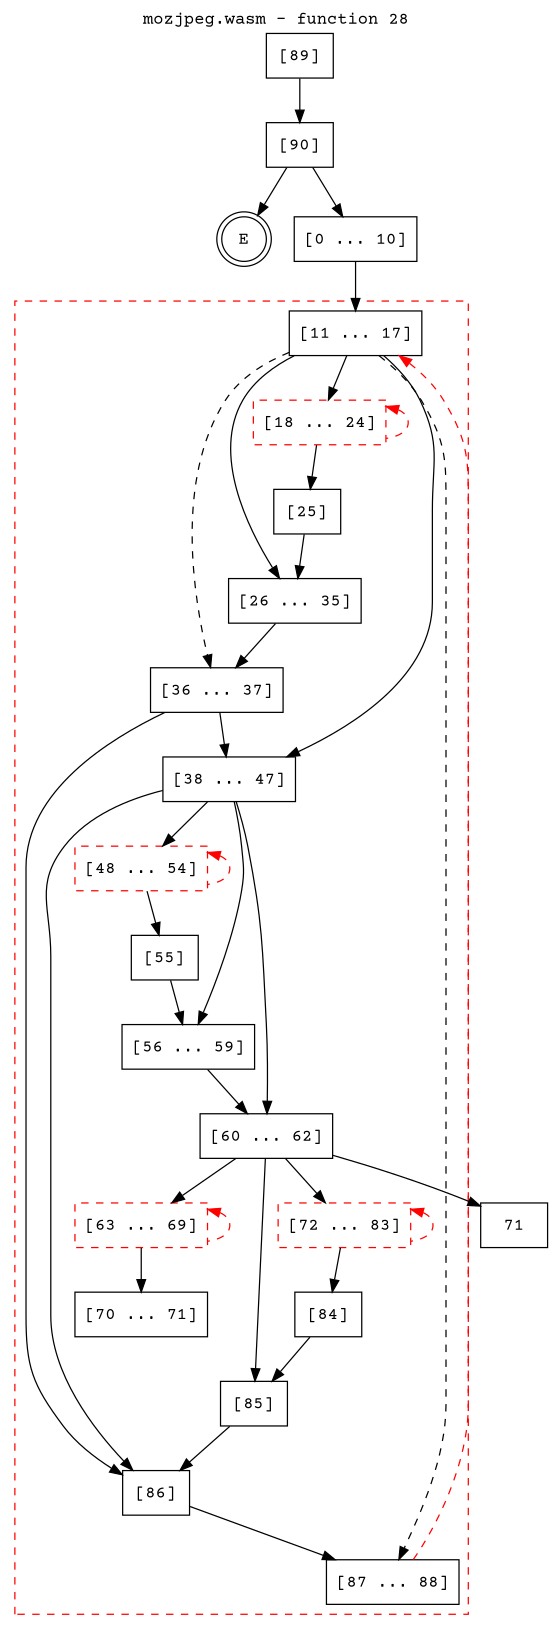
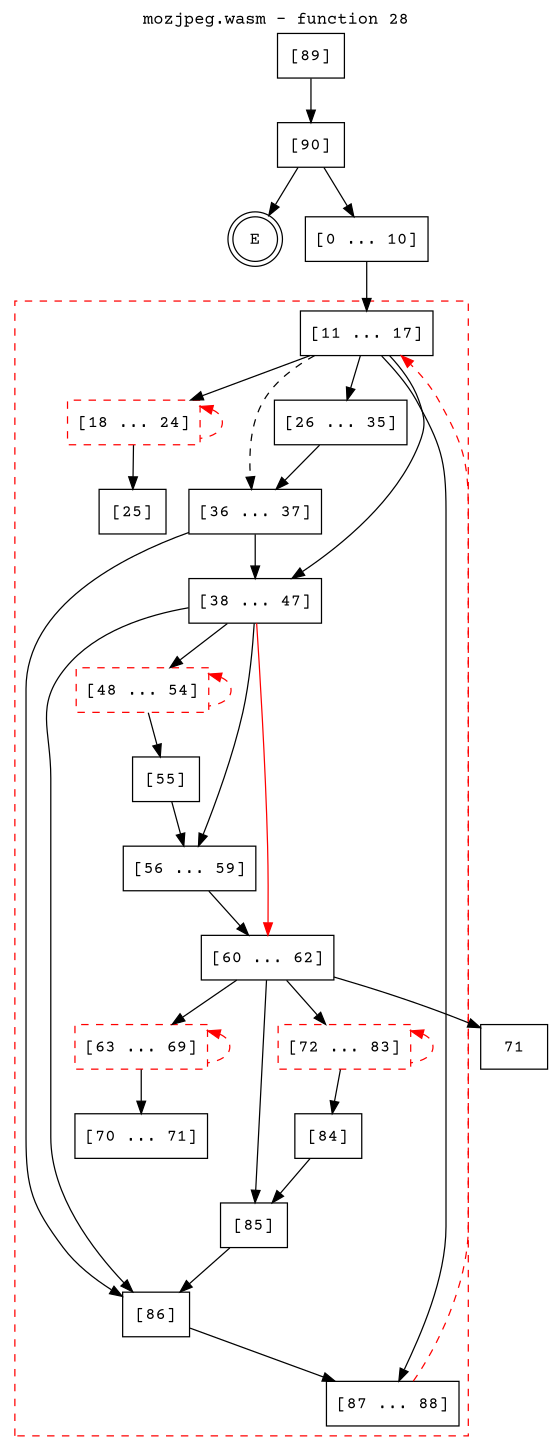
(302, 550) -> none
(446, 944) -> (446, 857)
(262, 950) -> (265, 773)
